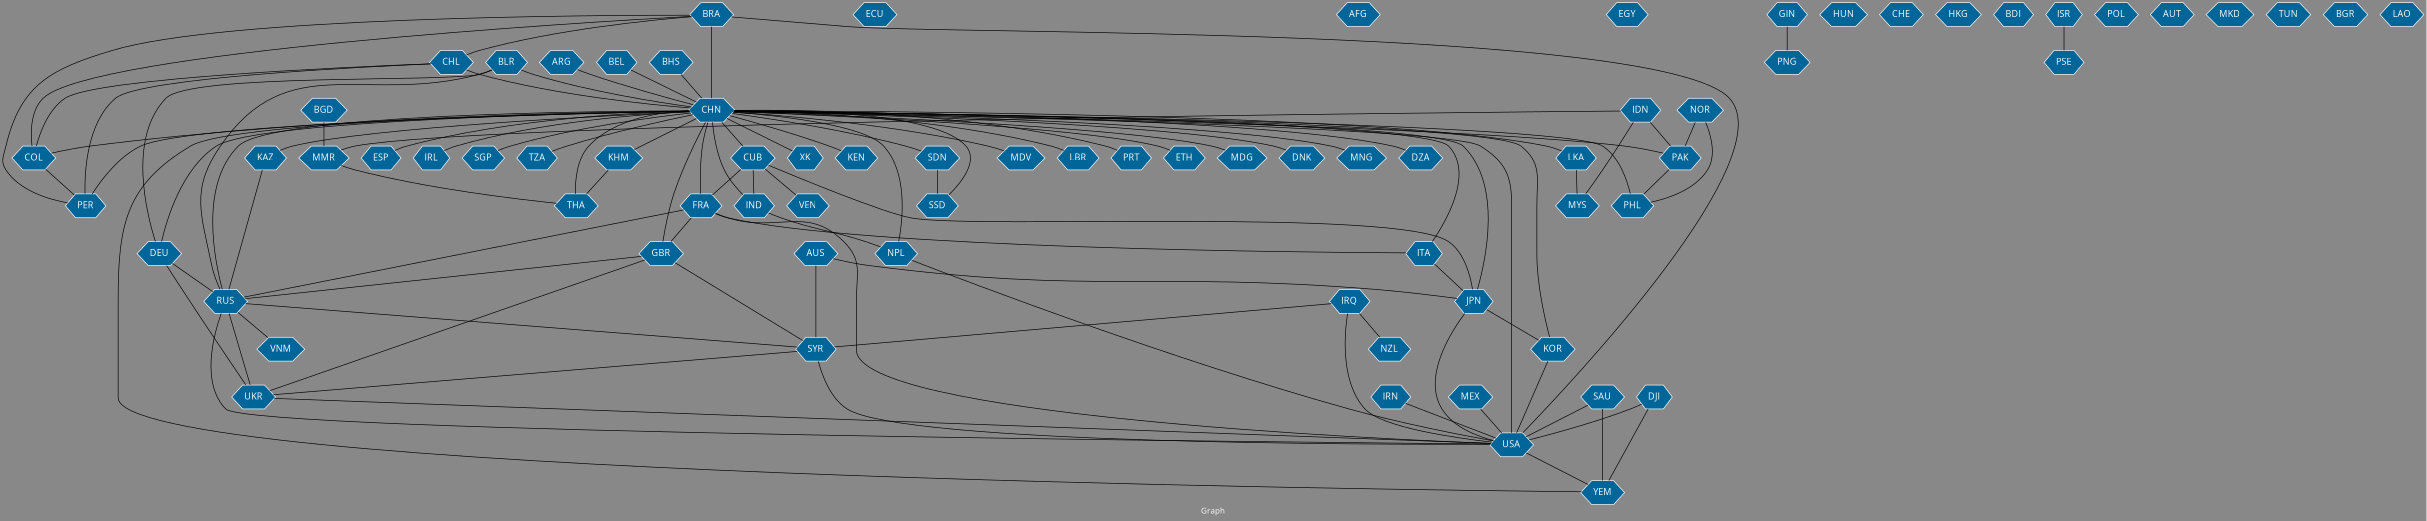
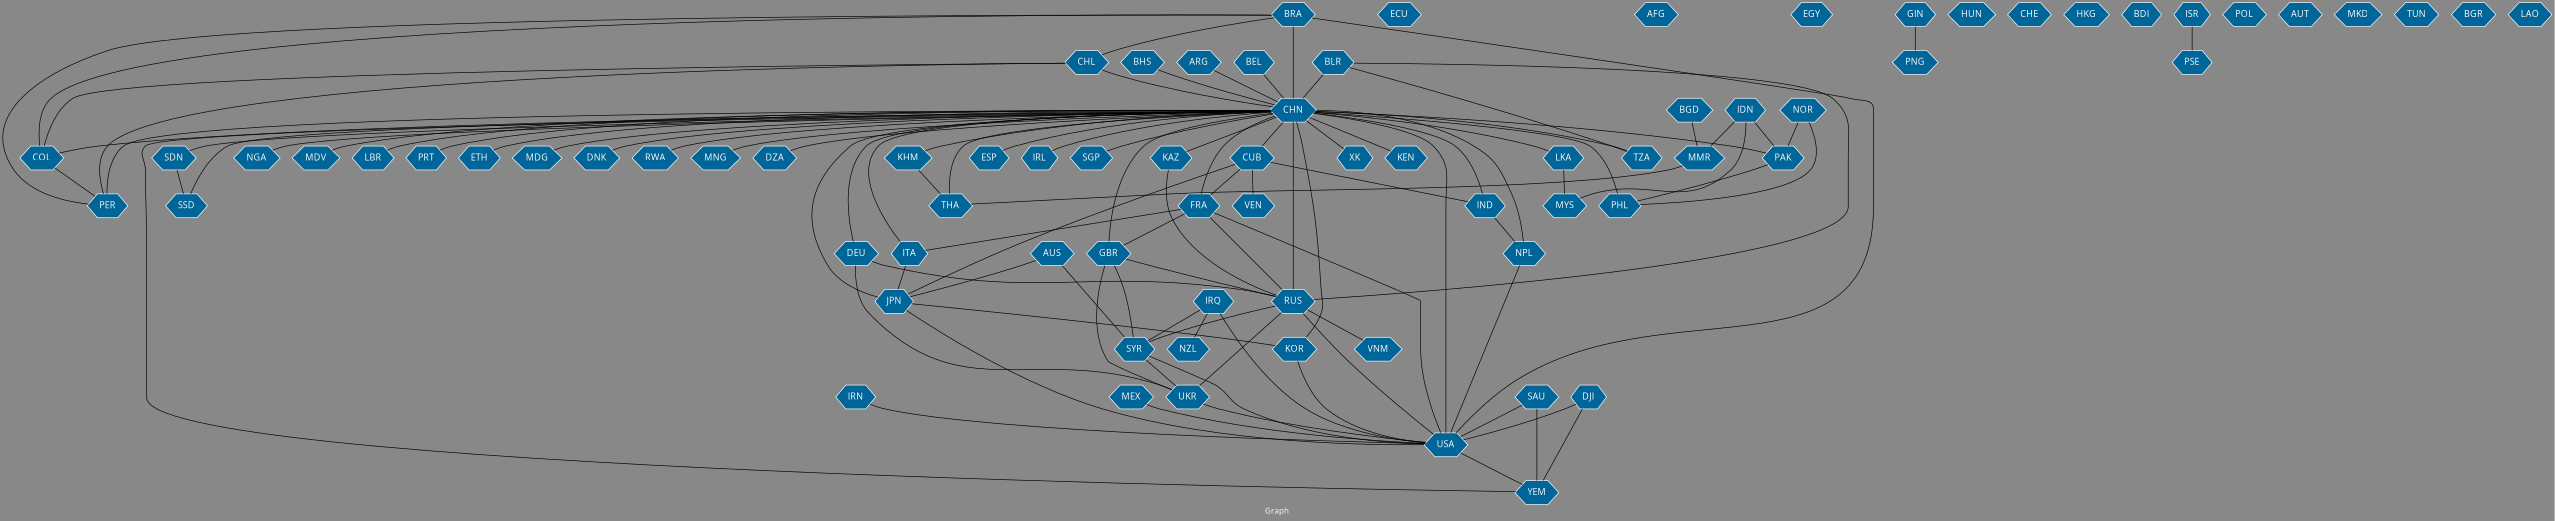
(253, 83) -> (1489, 107)
none -> (257, 158)
none -> (655, 158)
